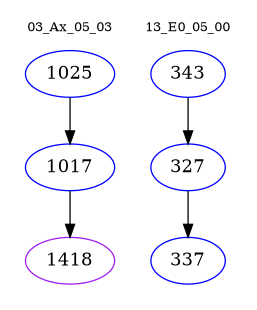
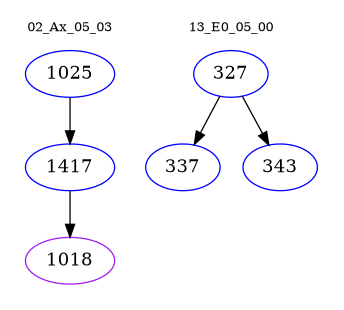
(70, 28) -> (70, 28)
(188, 114) -> (252, 115)
(70, 167) -> (70, 167)
(70, 261) -> (70, 261)
